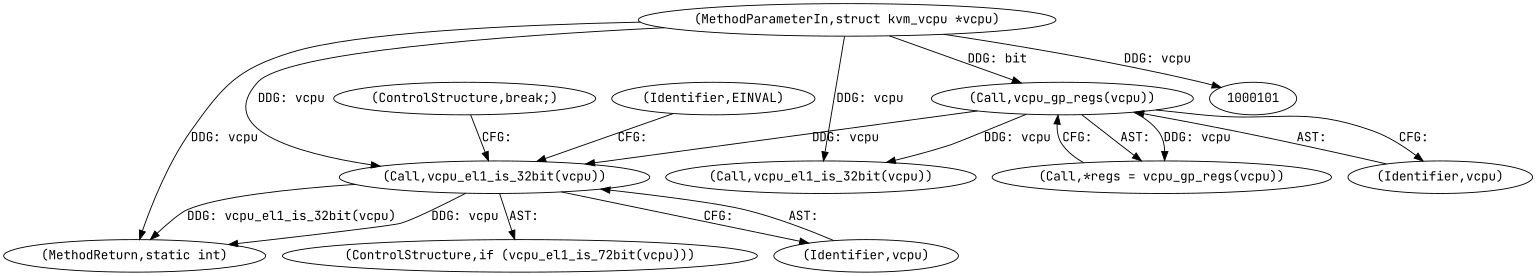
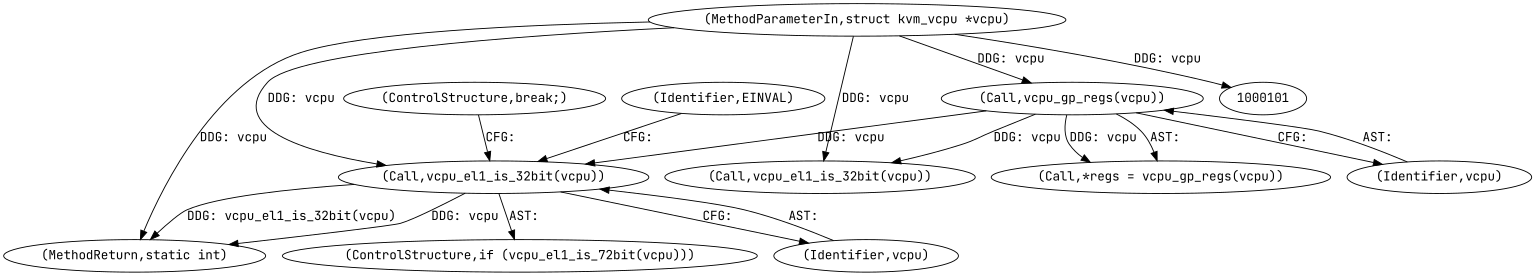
(998, 59) -> (1011, 59)
(1064, 147) -> none
